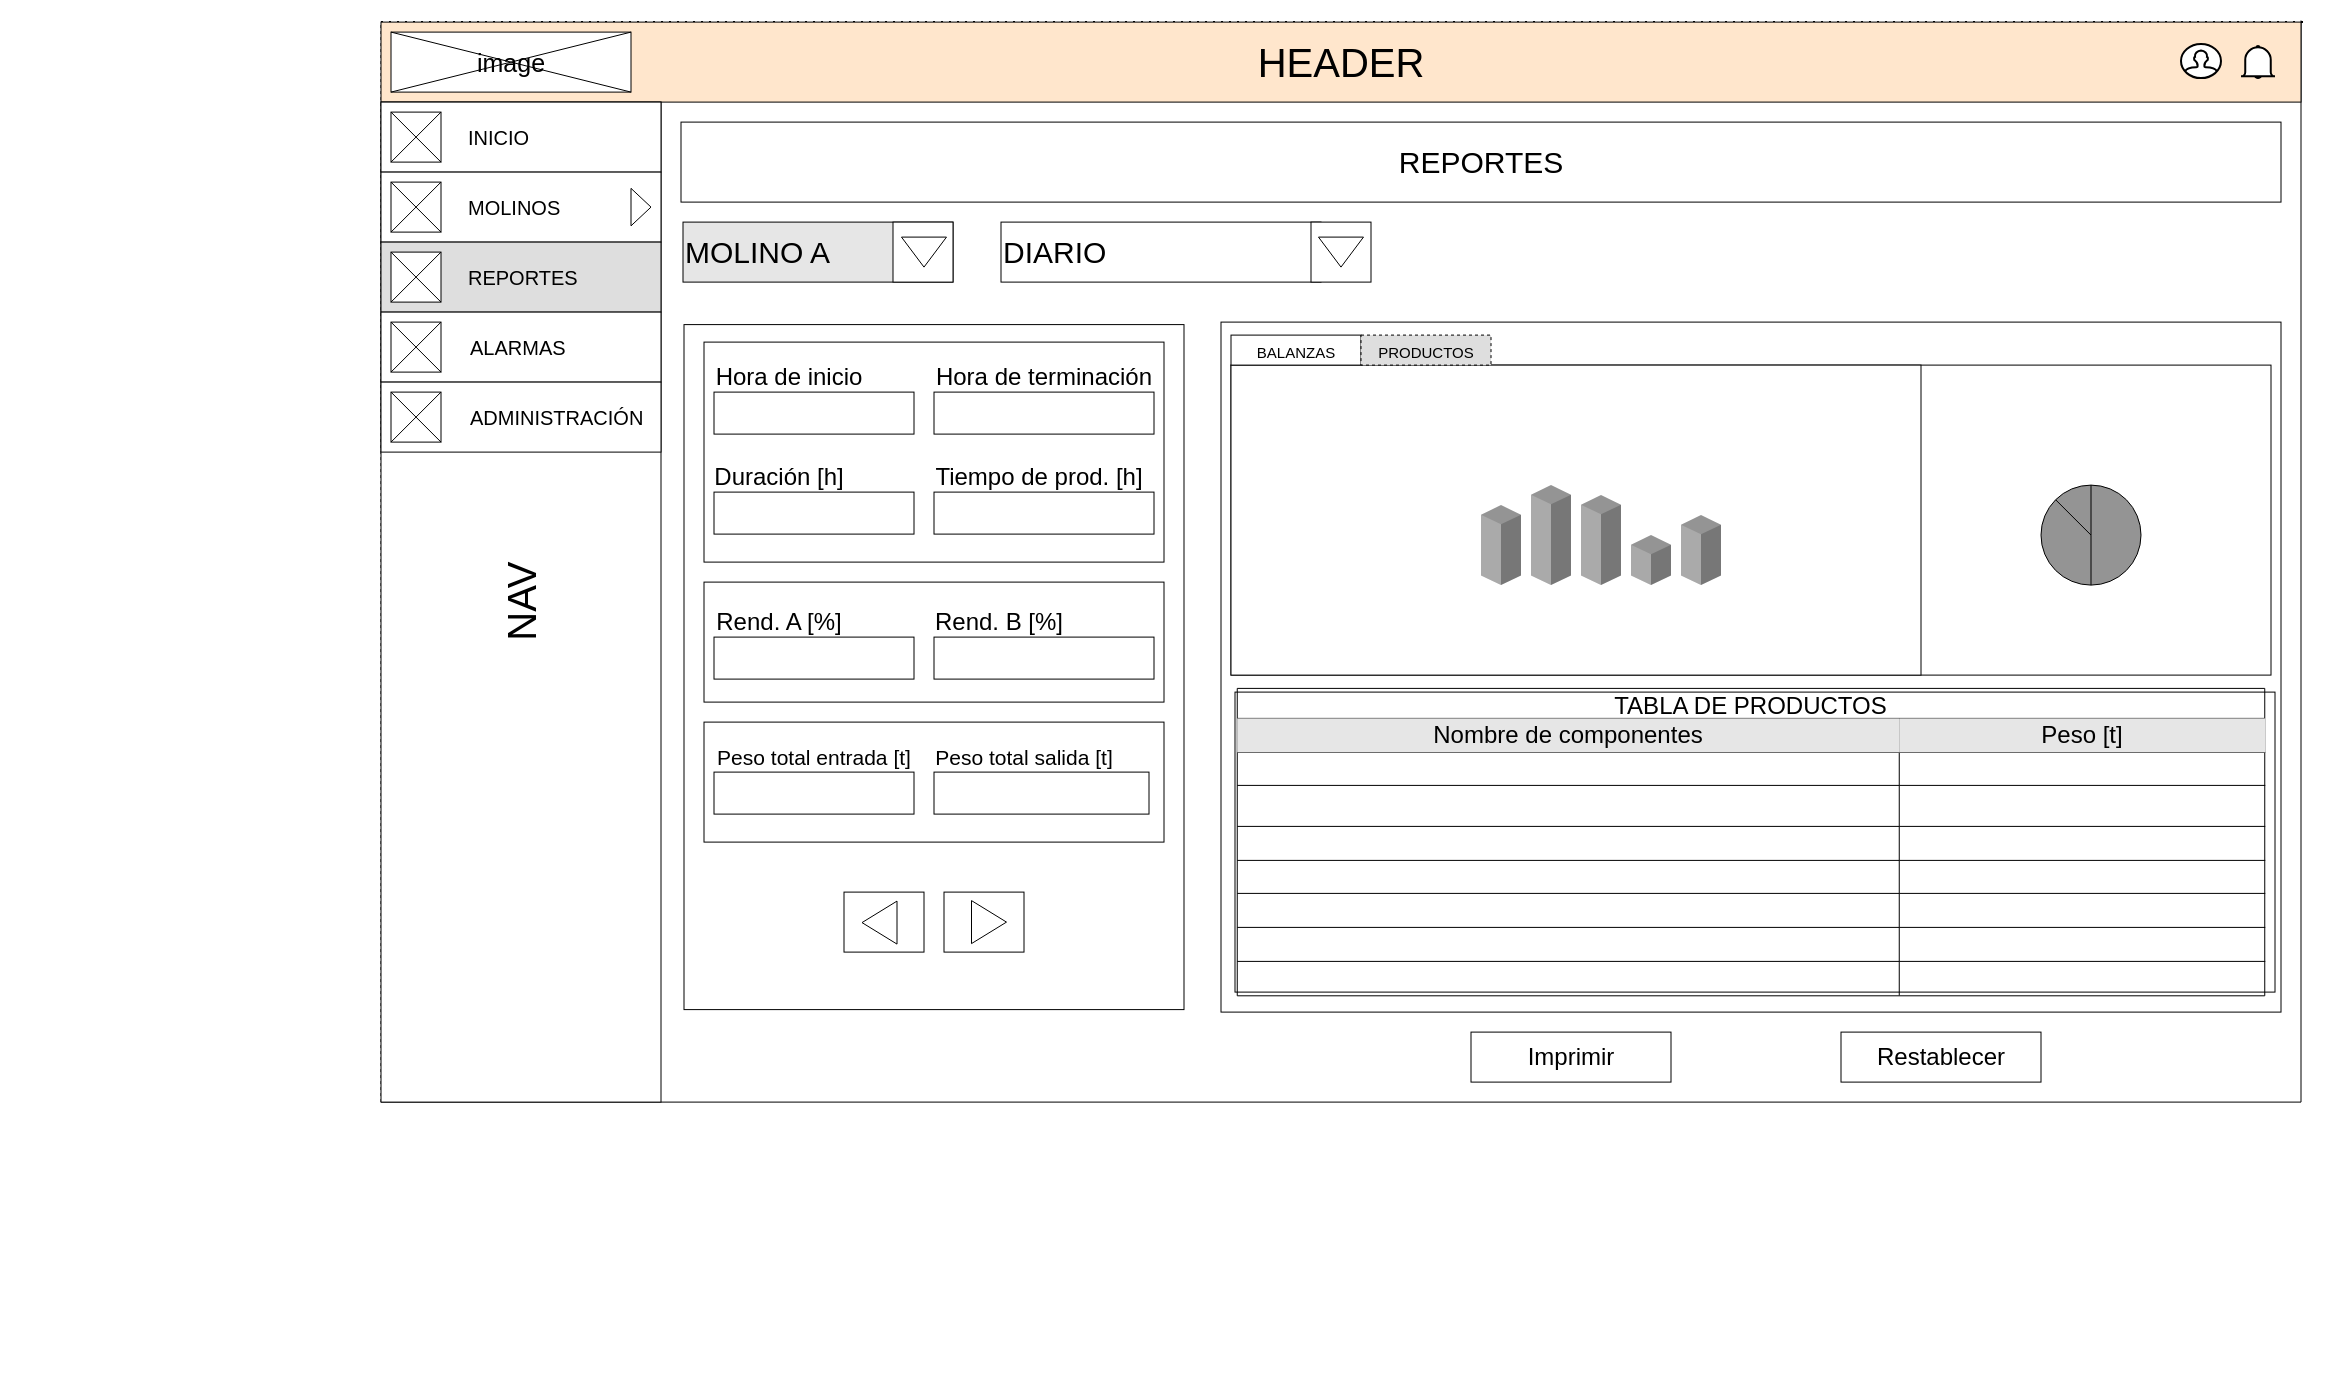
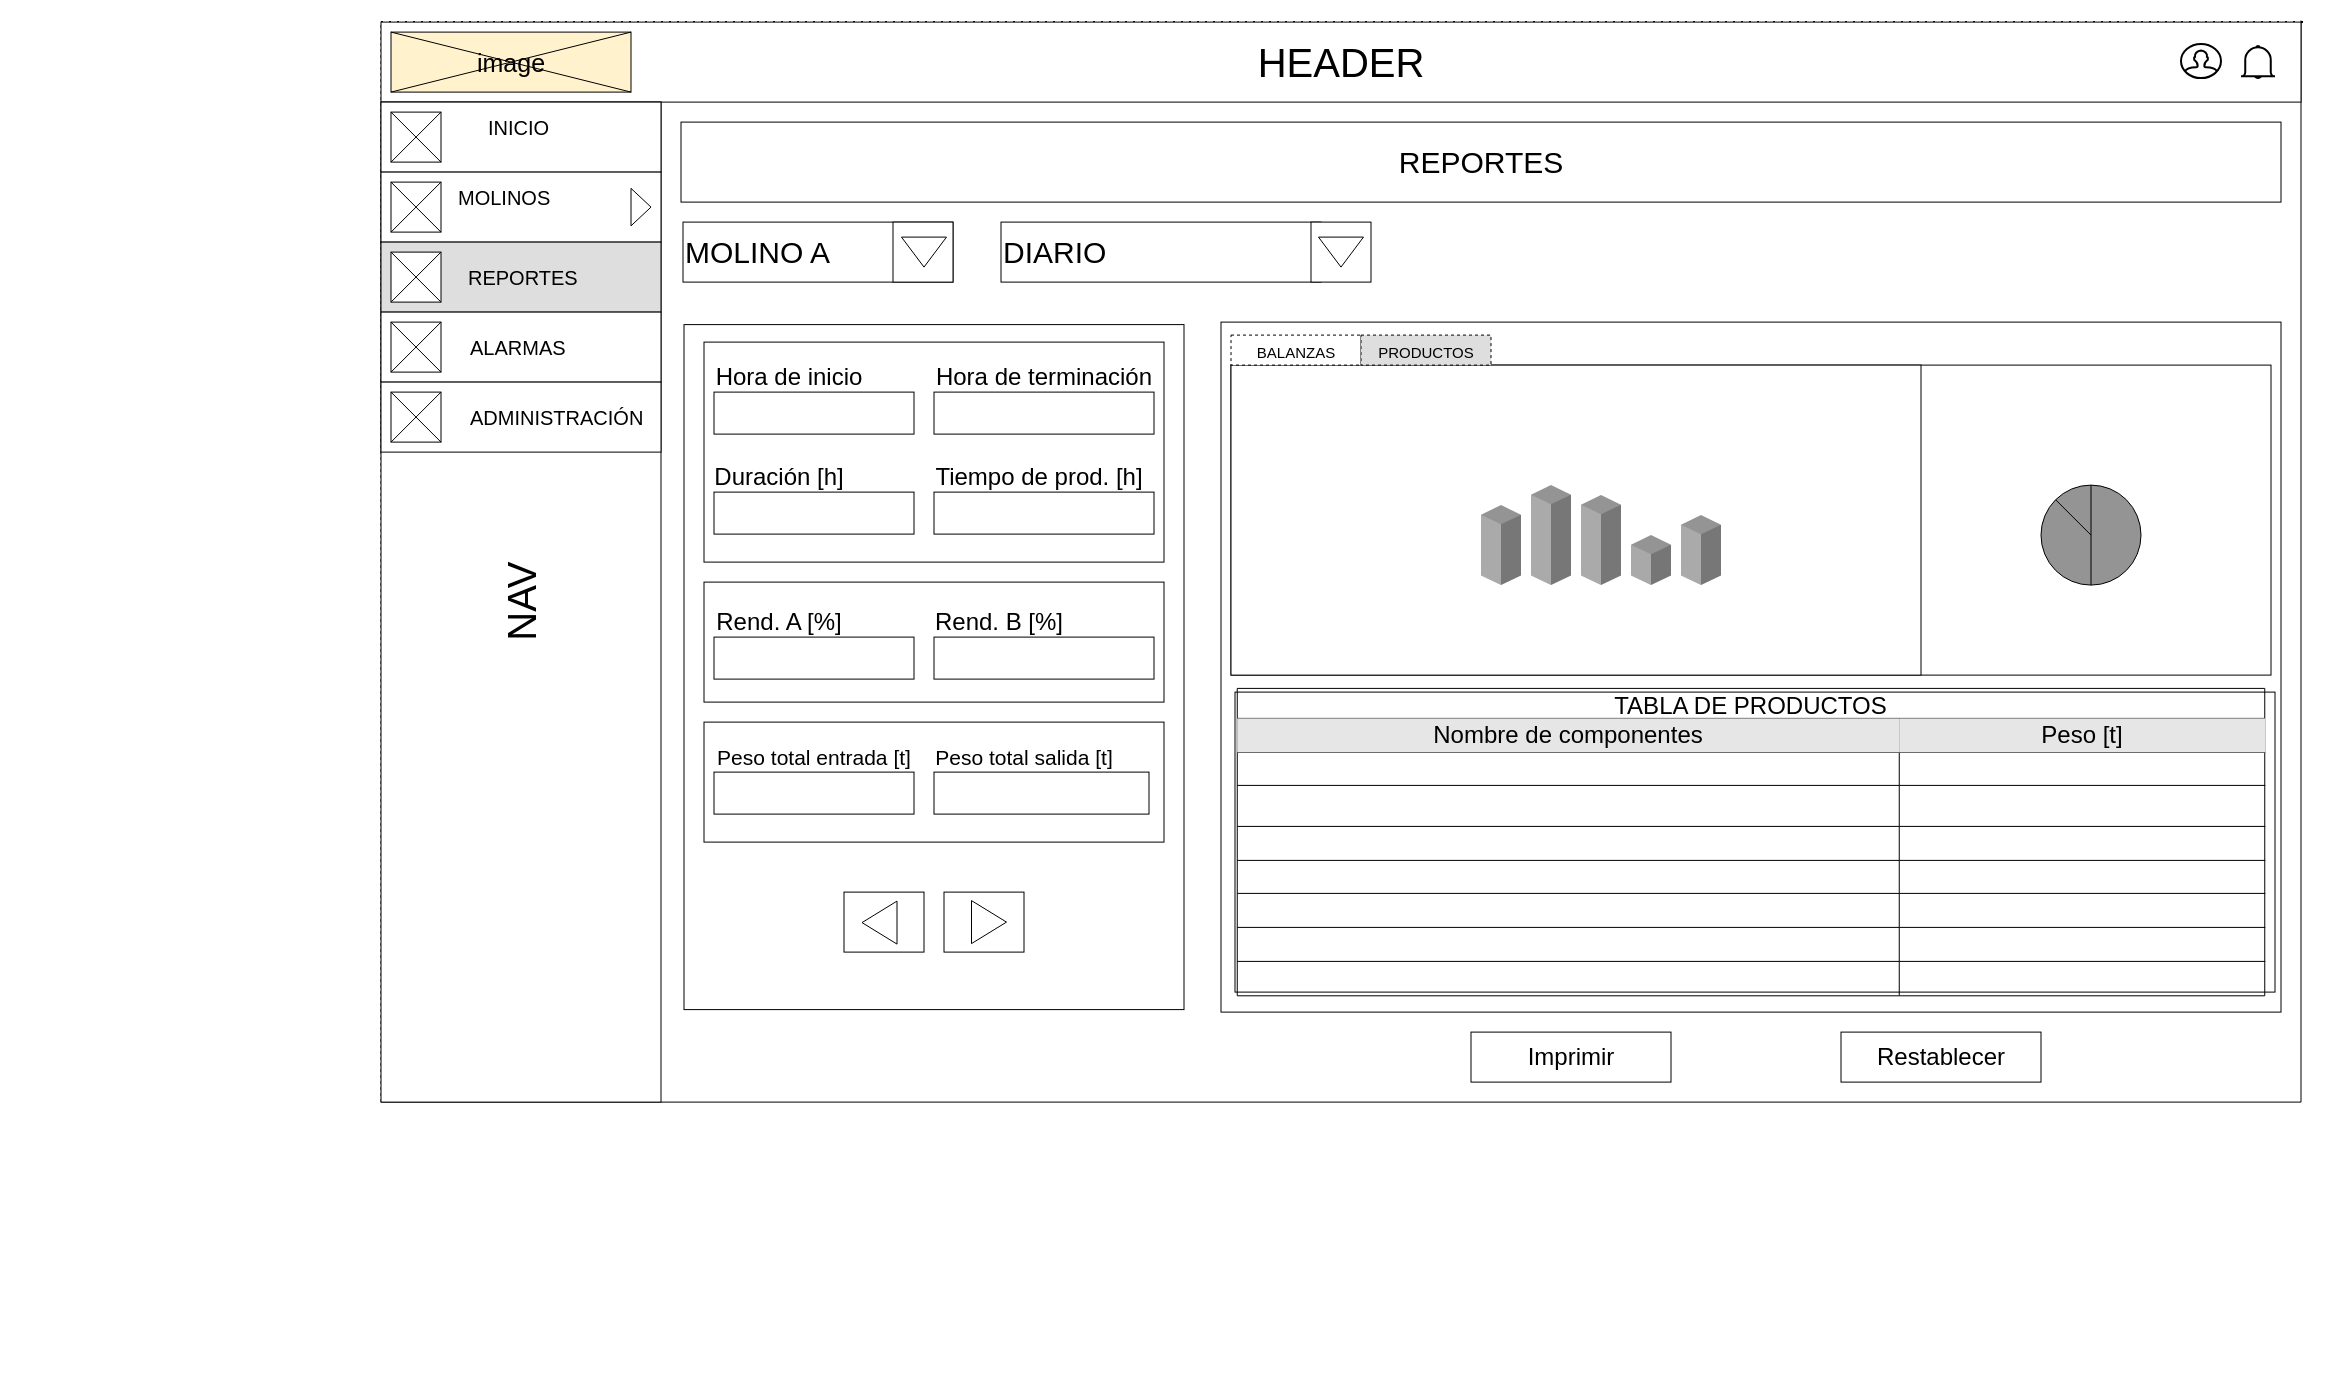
(511, 62) -> (511, 62)
(1341, 62) -> (1341, 62)
(511, 137) -> (531, 127)
(511, 207) -> (501, 197)
(818, 252) -> (818, 252)
(1296, 350) -> (1296, 350)
